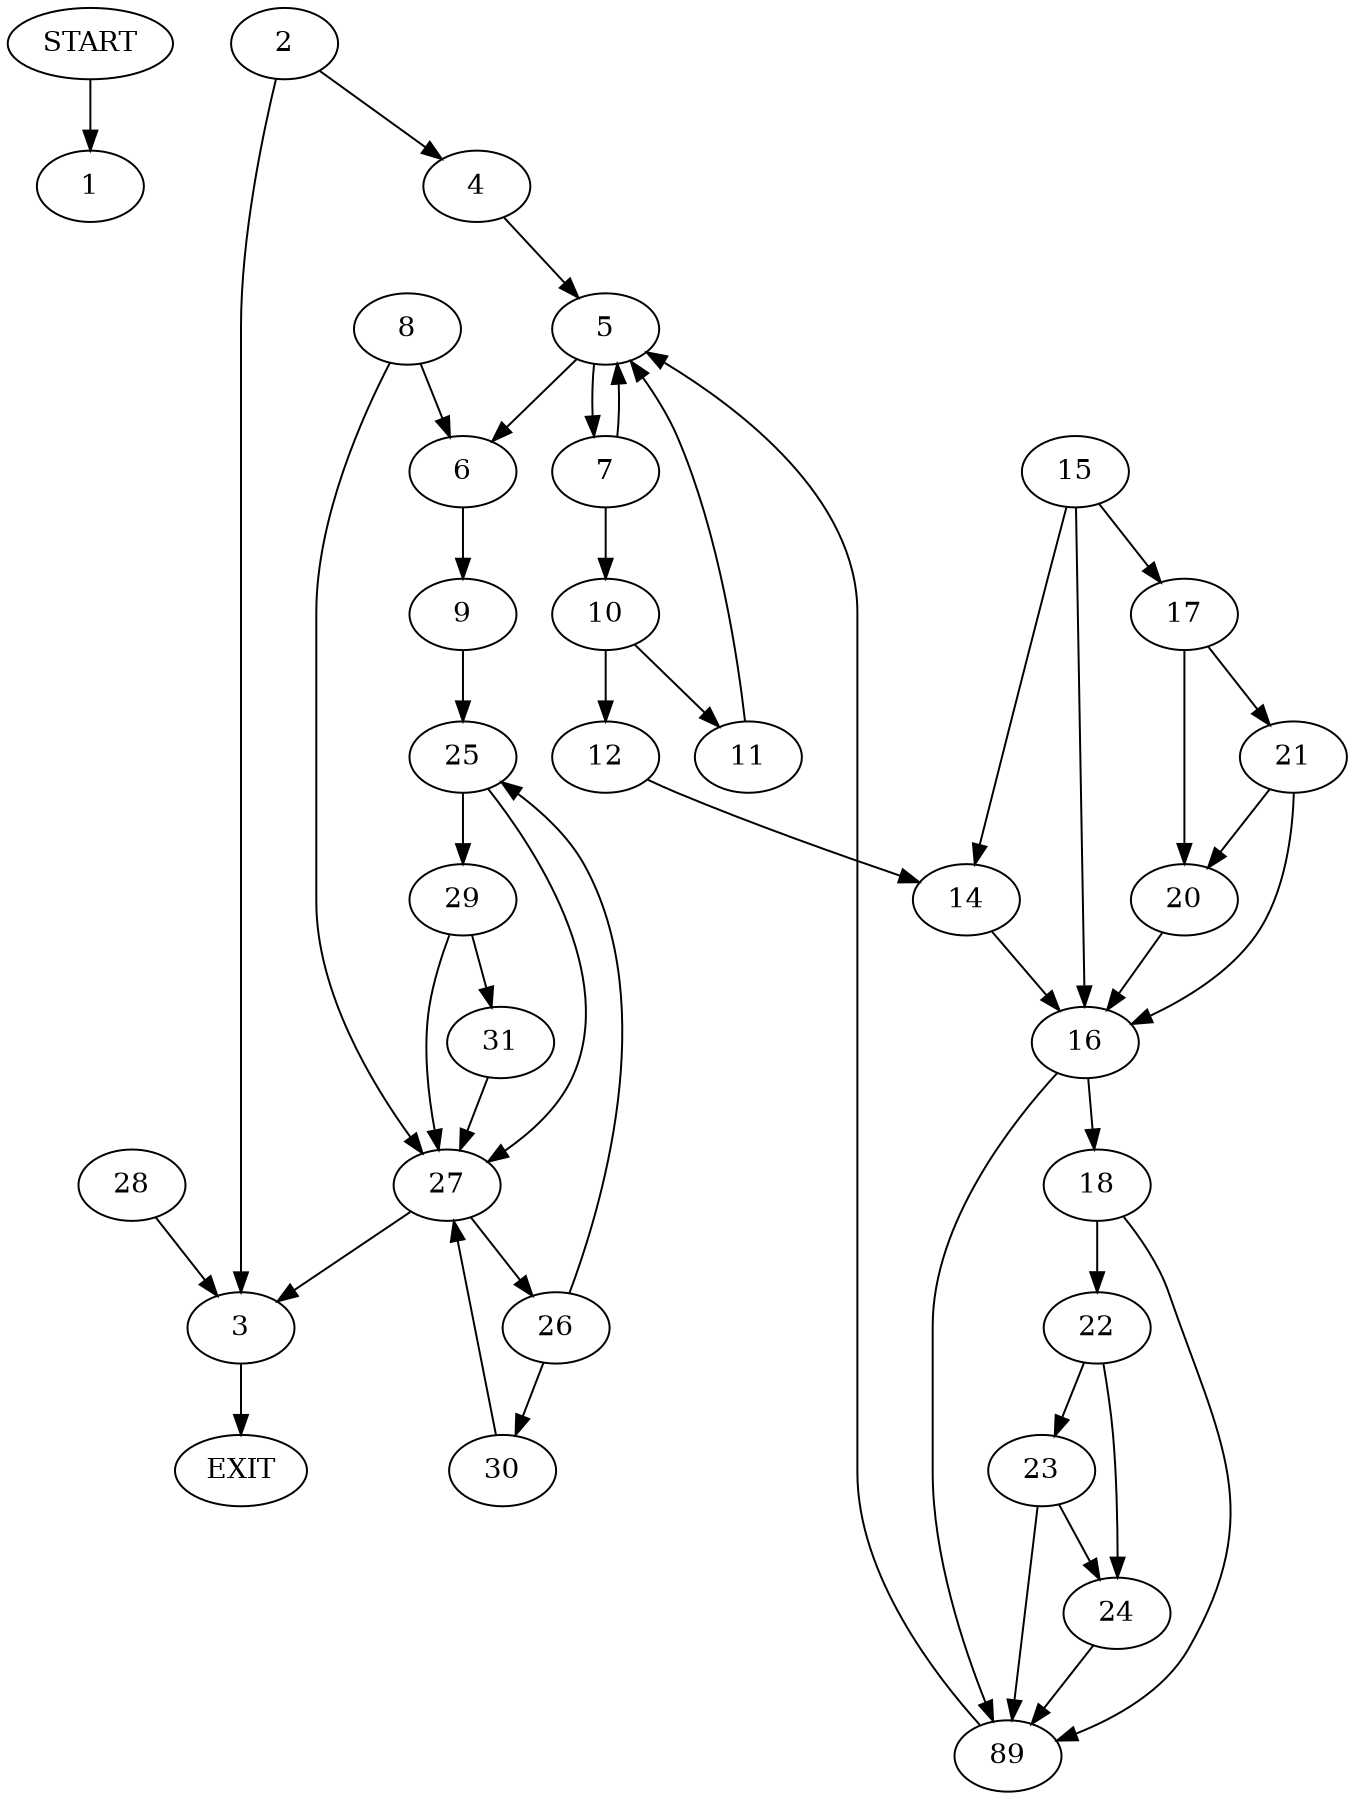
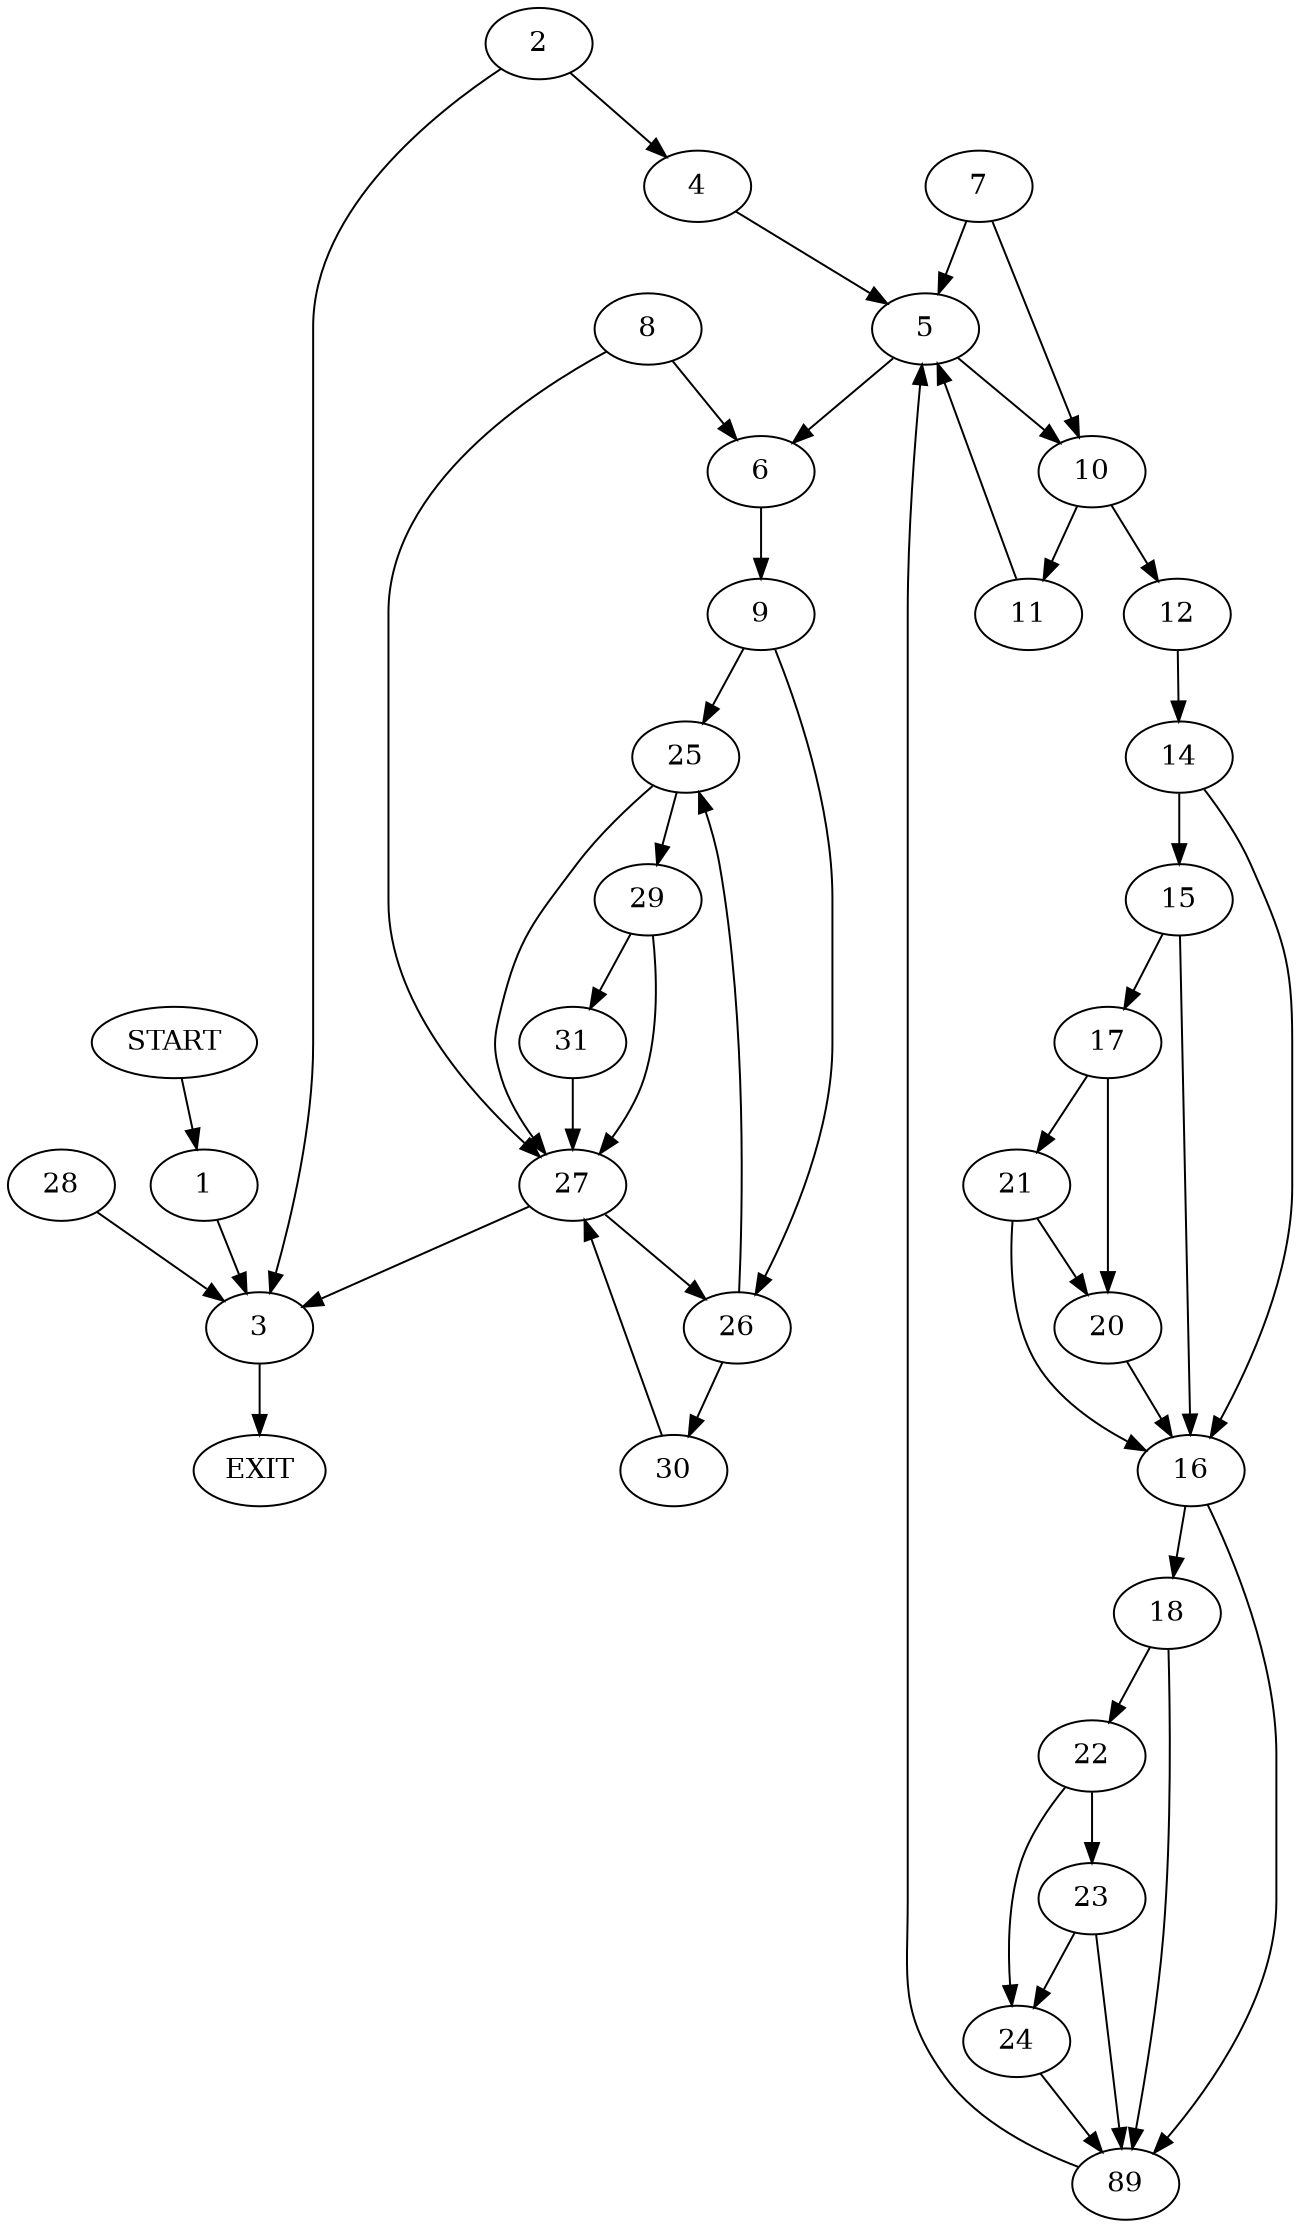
(592, 390) -> (1001, 394)
(1023, 676) -> (1179, 819)
none -> (832, 965)
none -> (228, 1247)
